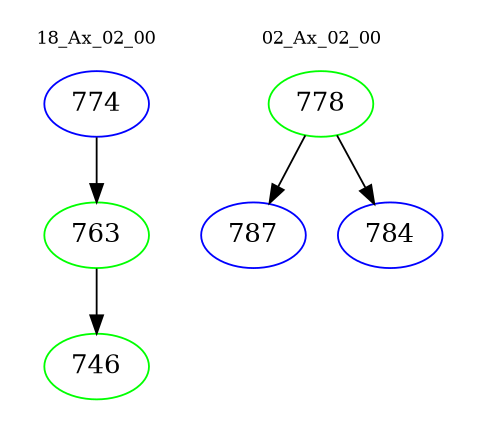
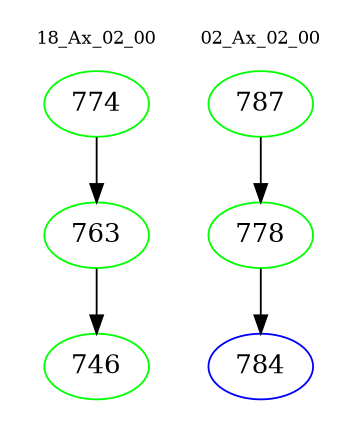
(97, 104) -> (97, 104)
(292, 161) -> (261, 161)
(253, 235) -> (261, 104)
